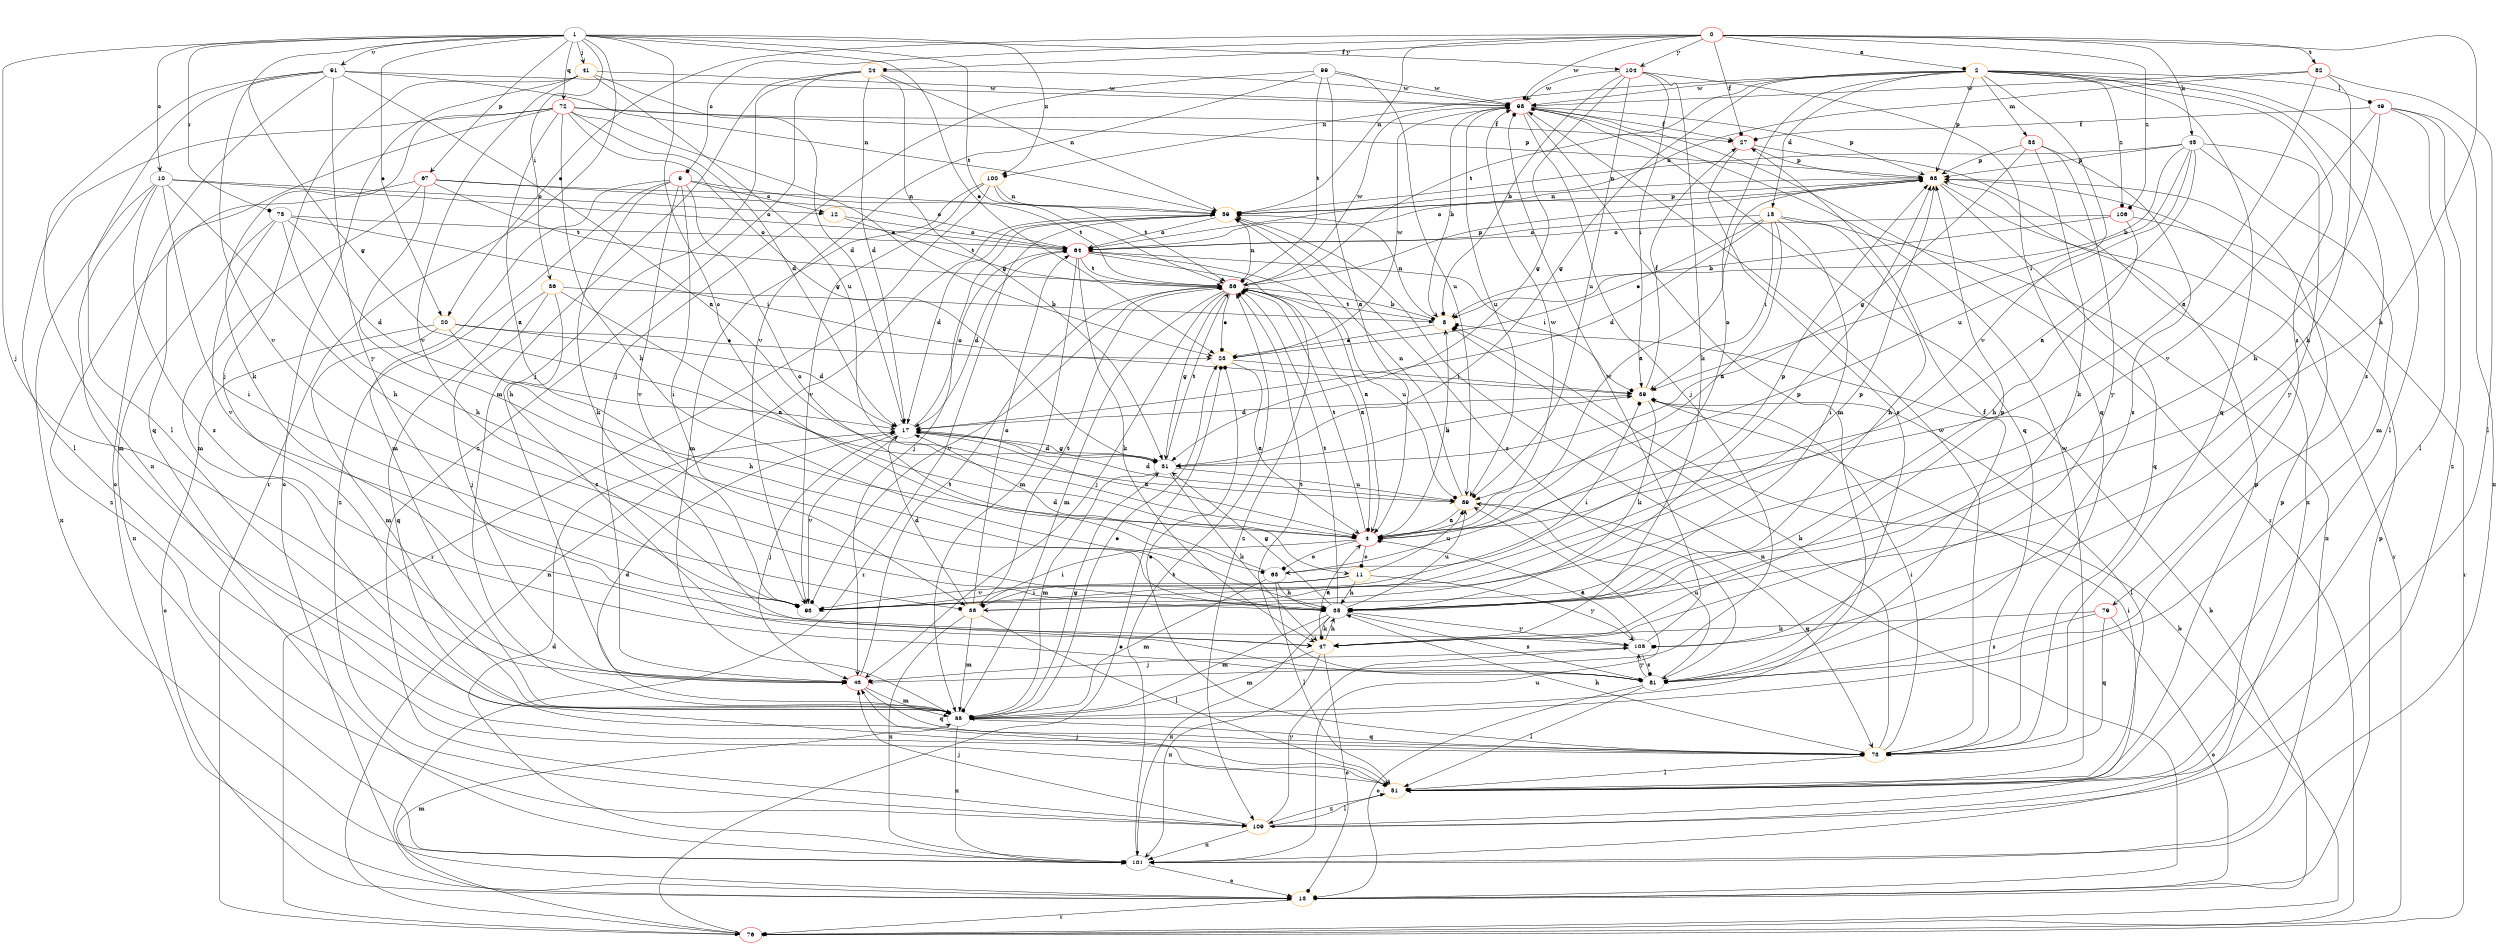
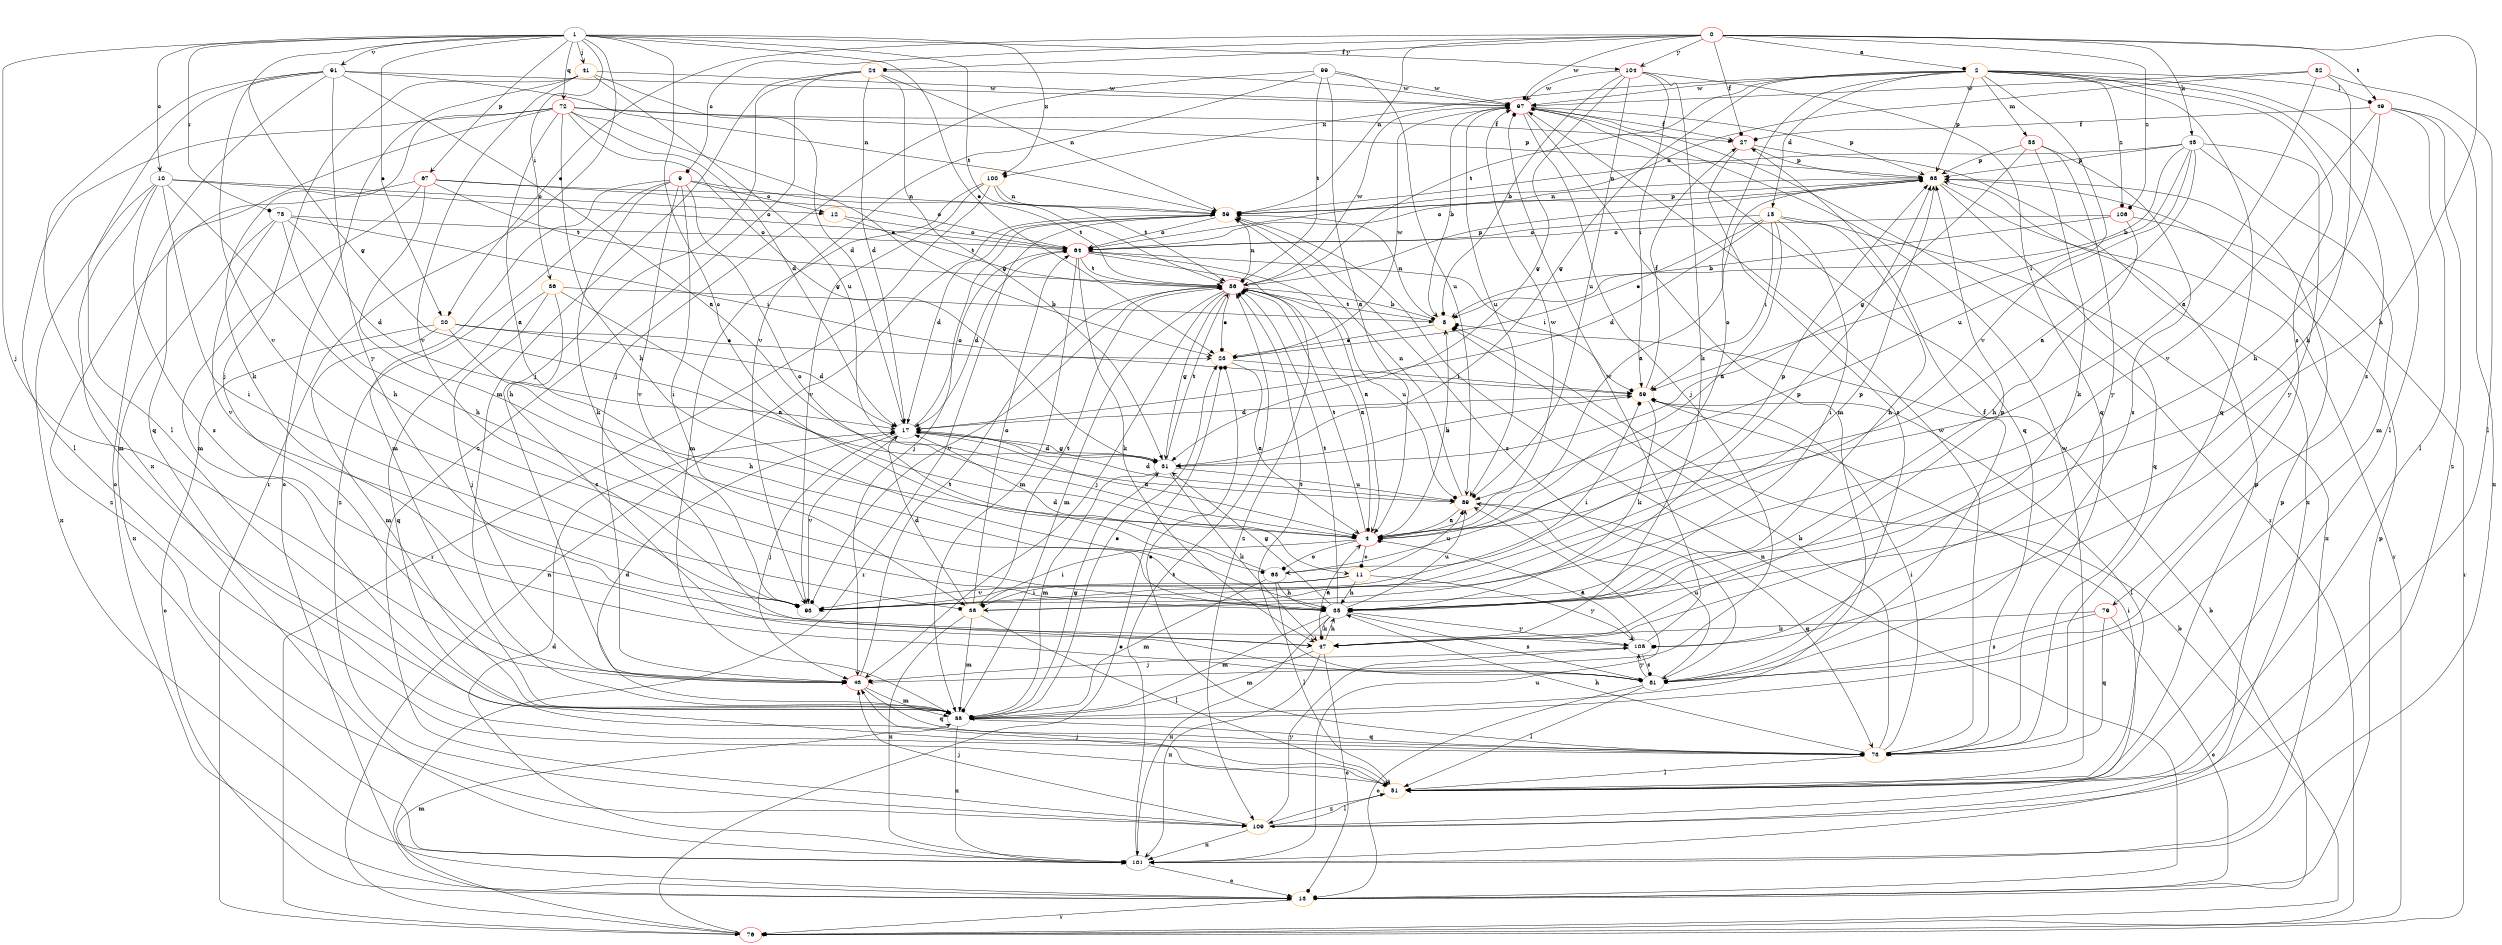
(2020, 37) -> (2057, 40)
(1521, 107) -> (1521, 107)
(1637, 773) -> (1637, 773)
